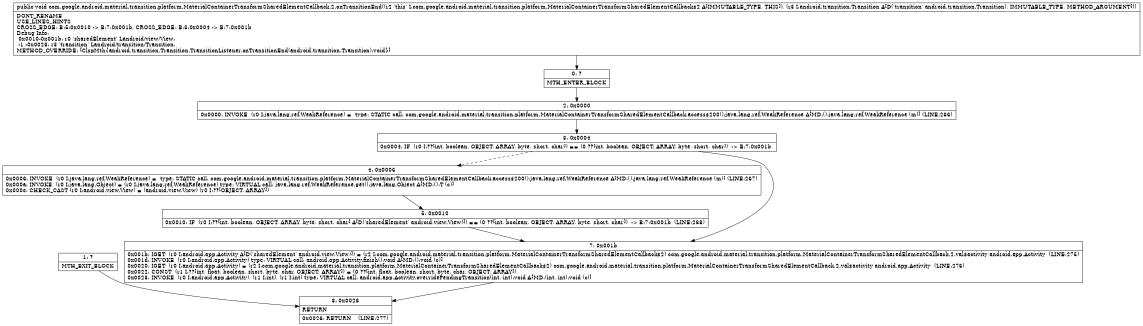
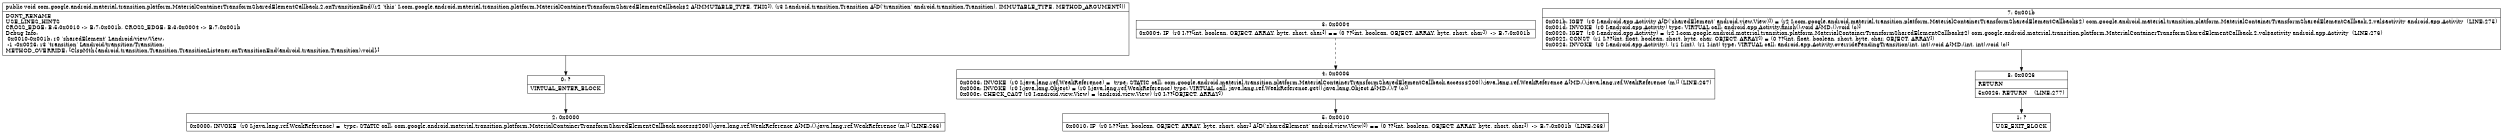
(577, 83) -> (566, 89)
(577, 125) -> none
(773, 191) -> none
(495, 234) -> none
(88, 266) -> (2021, 126)
(195, 296) -> (2021, 104)
(346, 319) -> (2021, 93)
